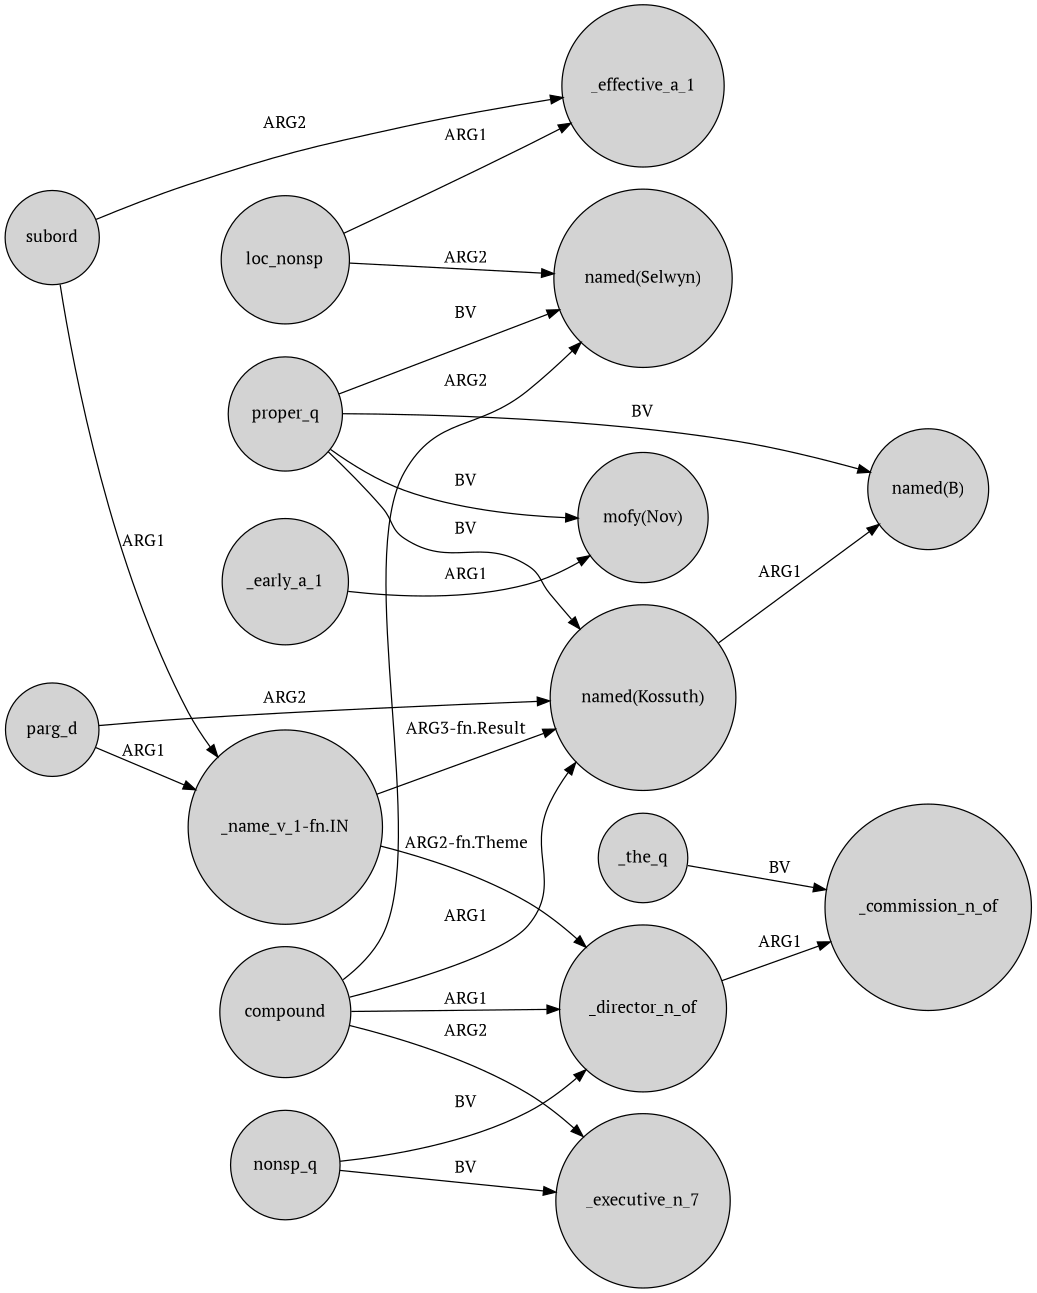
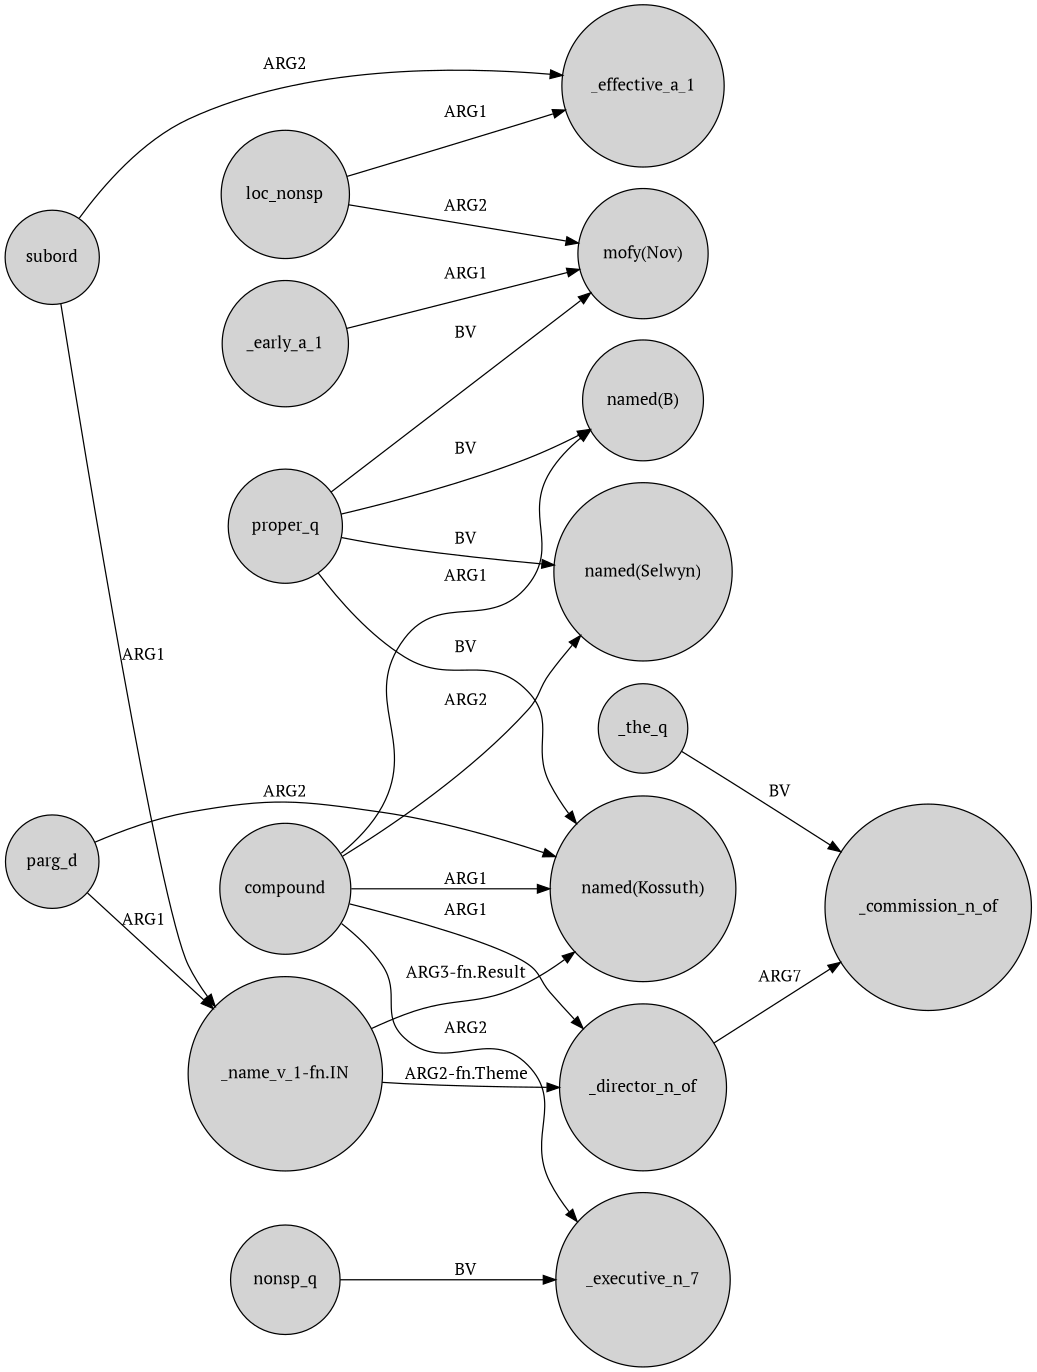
(446, 268) -> (457, 223)
(794, 587) -> (431, 618)
(780, 942) -> (780, 977)
(465, 1137) -> none
